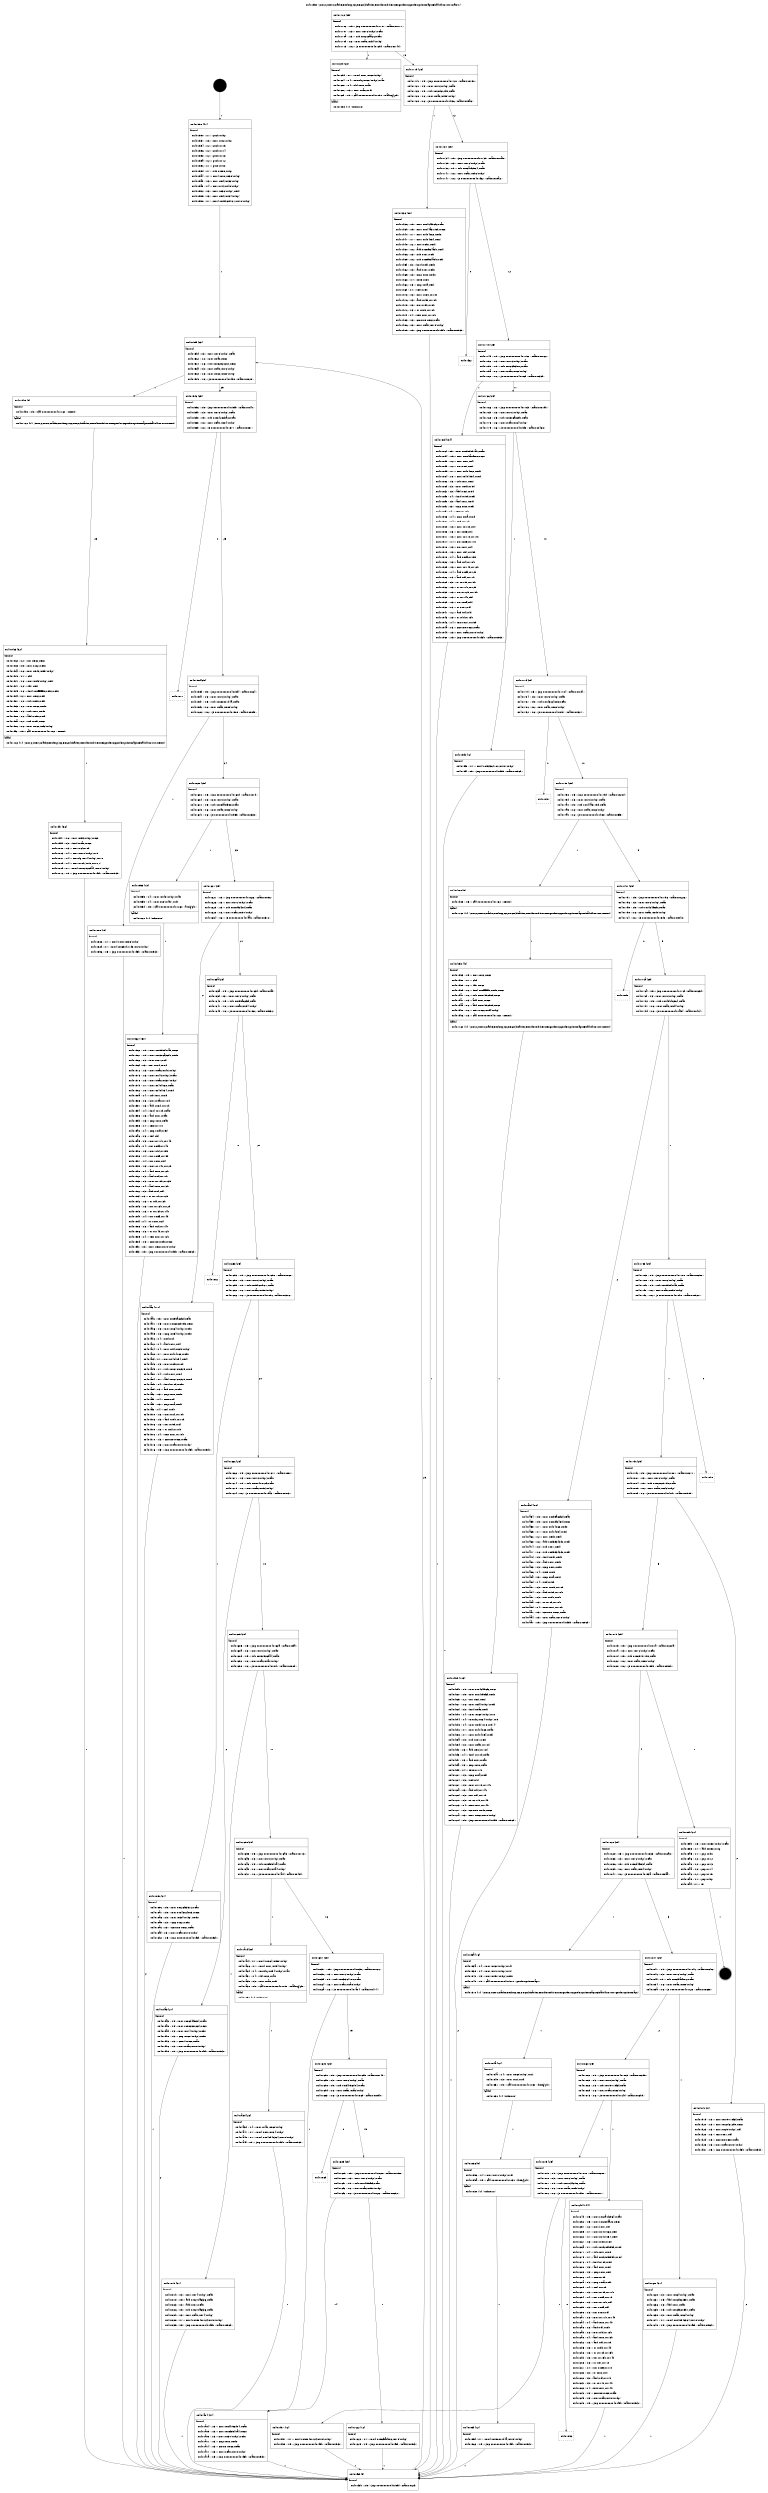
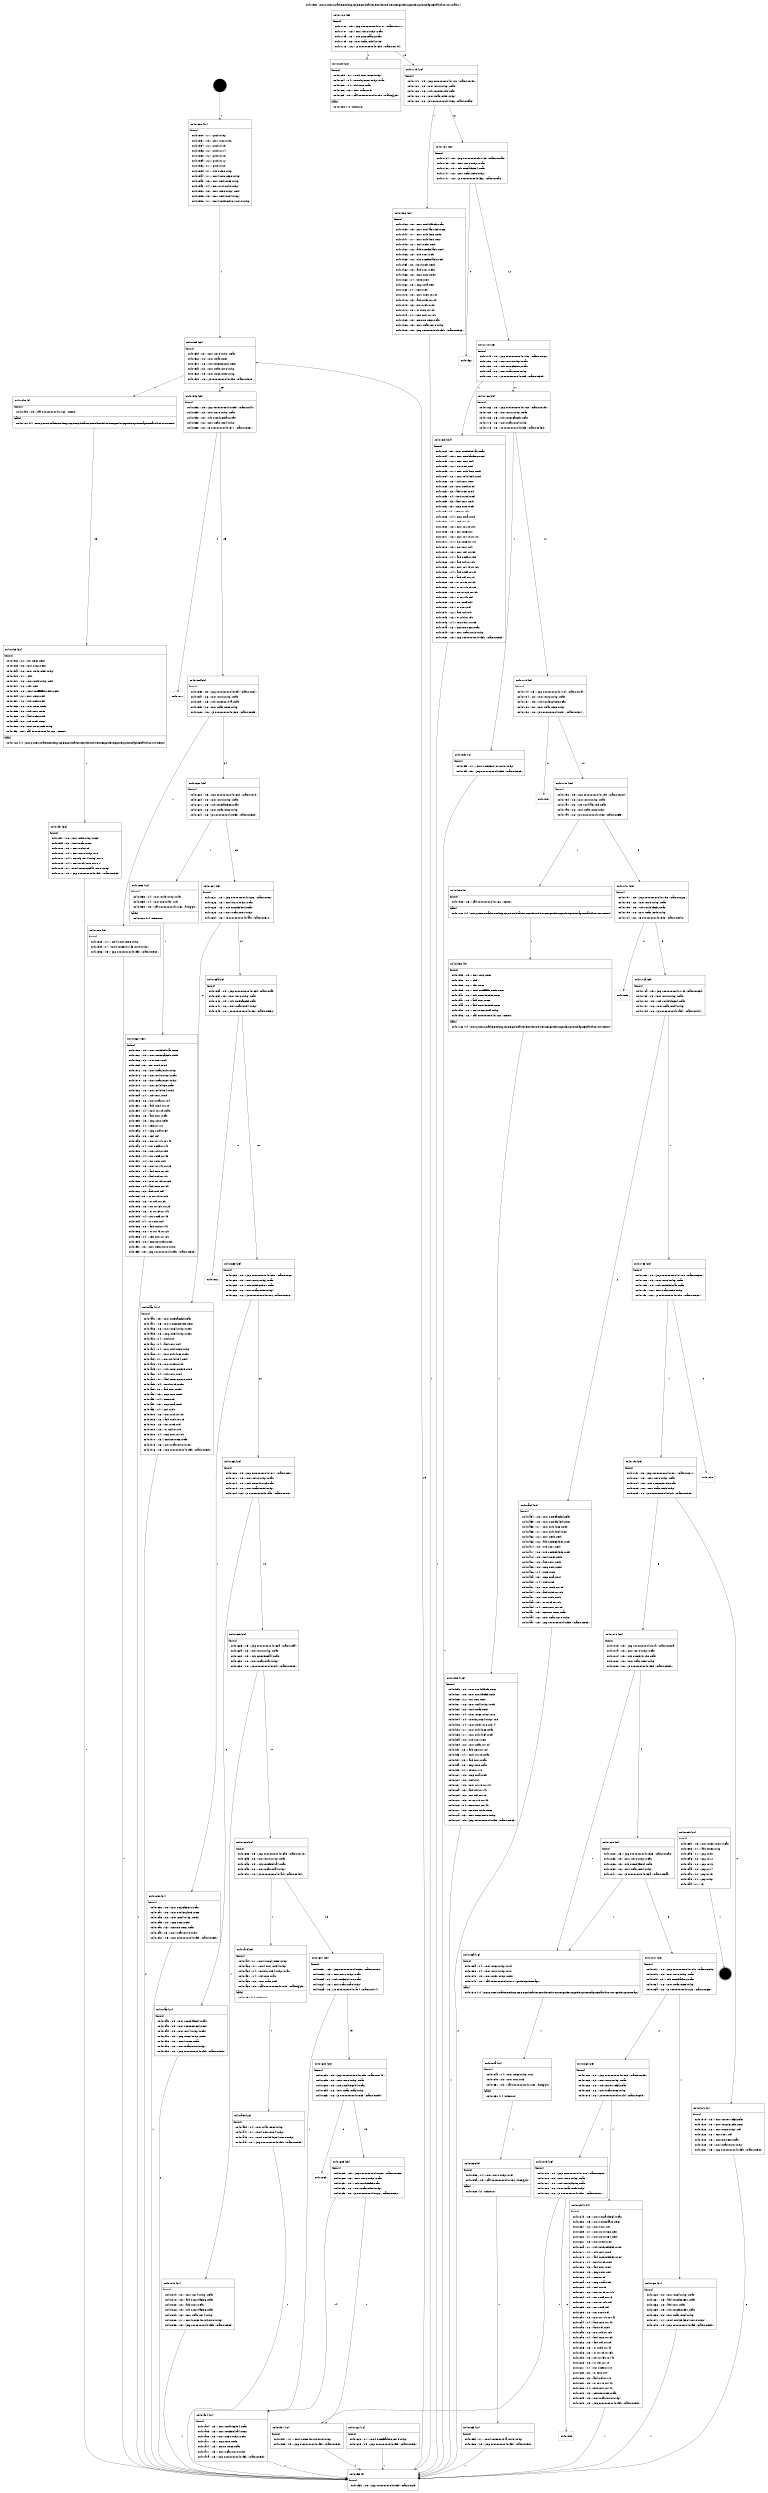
(670, 1749) -> (596, 1810)
(375, 2310) -> (354, 2313)
